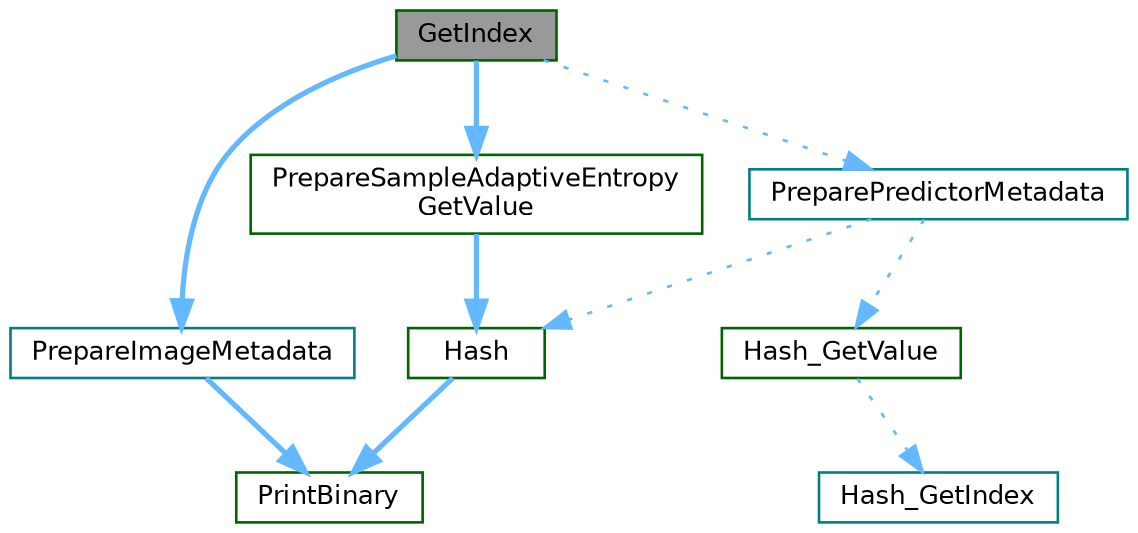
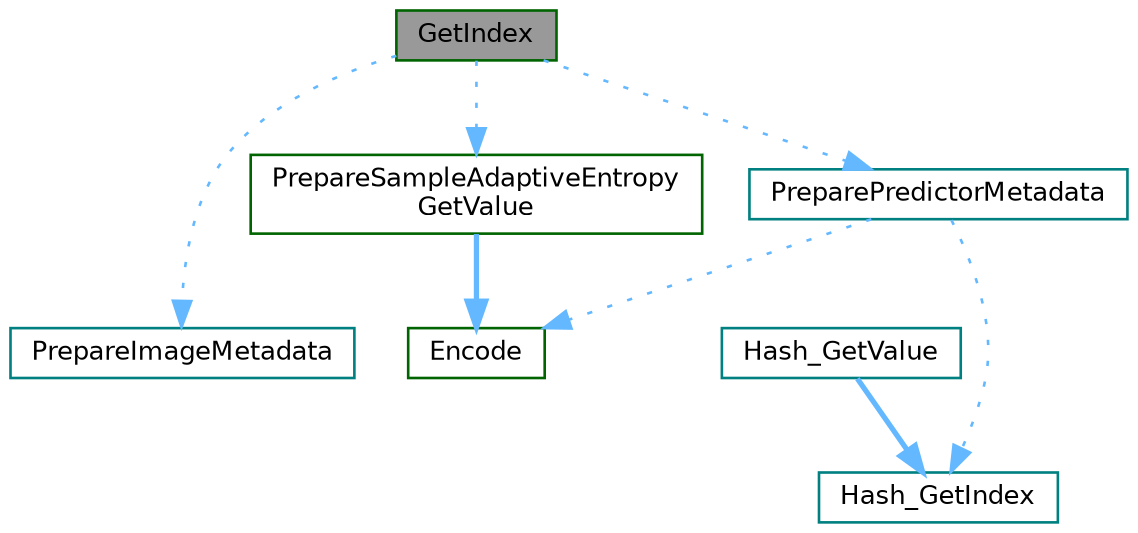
(476, 94) -> (476, 94)
(242, 139) -> (242, 139)
(897, 262) -> (987, 333)
(476, 353) -> (476, 353)
(841, 353) -> (841, 353)
(882, 415) -> (882, 415)
(329, 497) -> none
